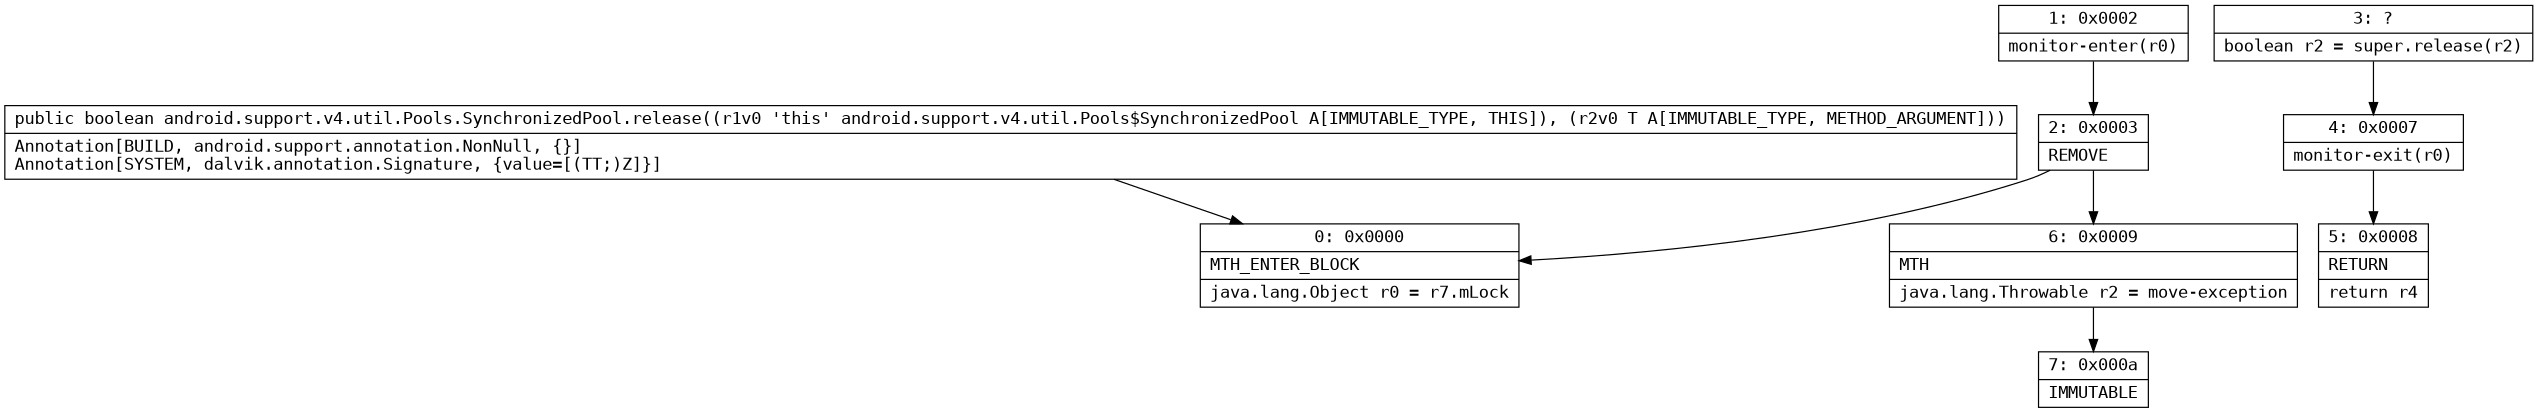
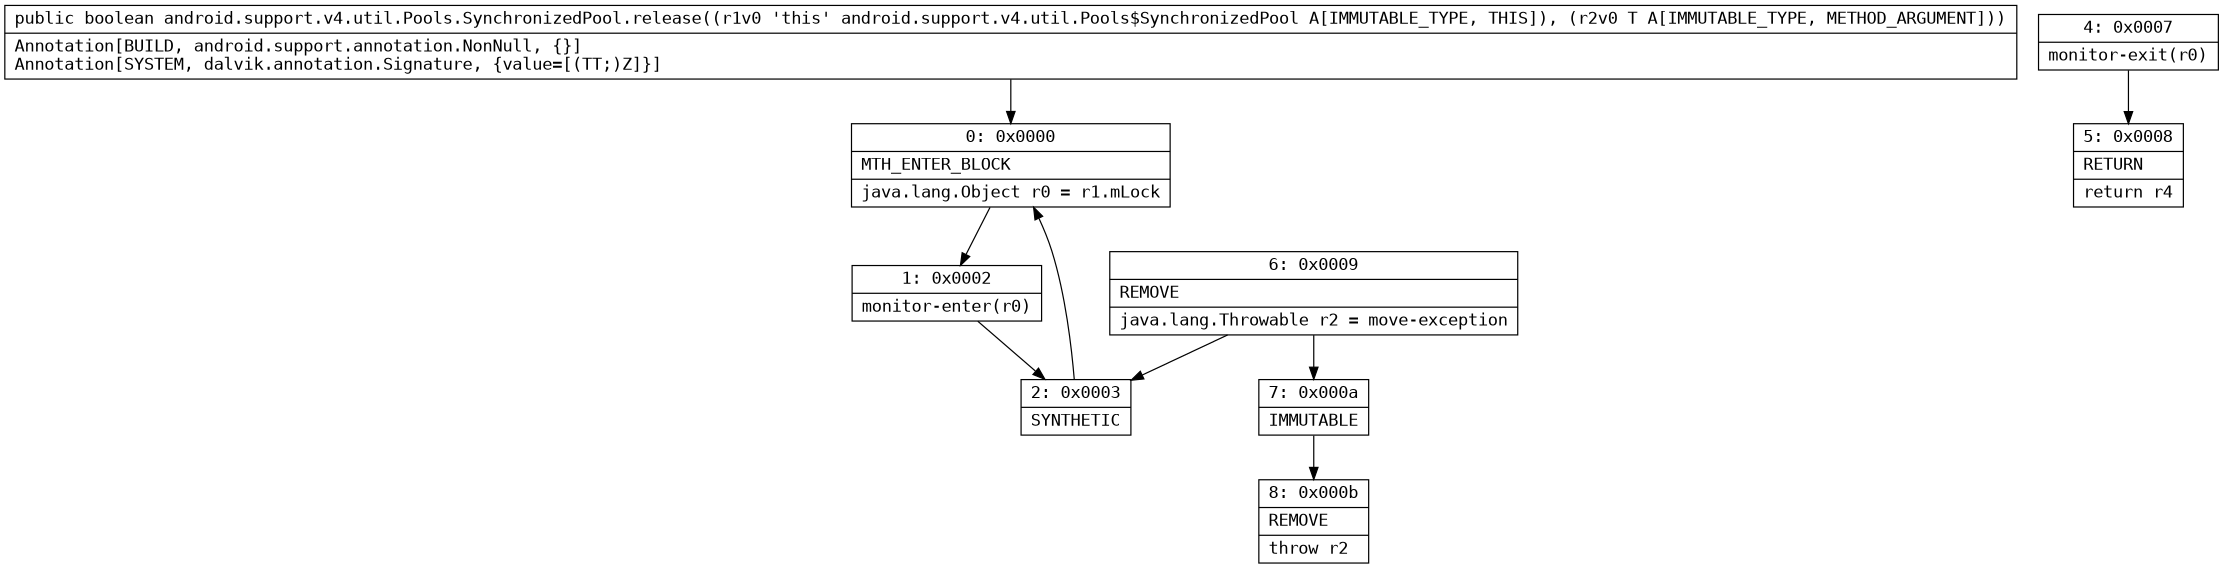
(2373, 33) -> none
(2078, 156) -> (1076, 421)
(2093, 191) -> (1185, 355)
none -> (978, 231)
(1914, 265) -> (1150, 293)
(1360, 293) -> (1011, 193)
none -> (1314, 521)
